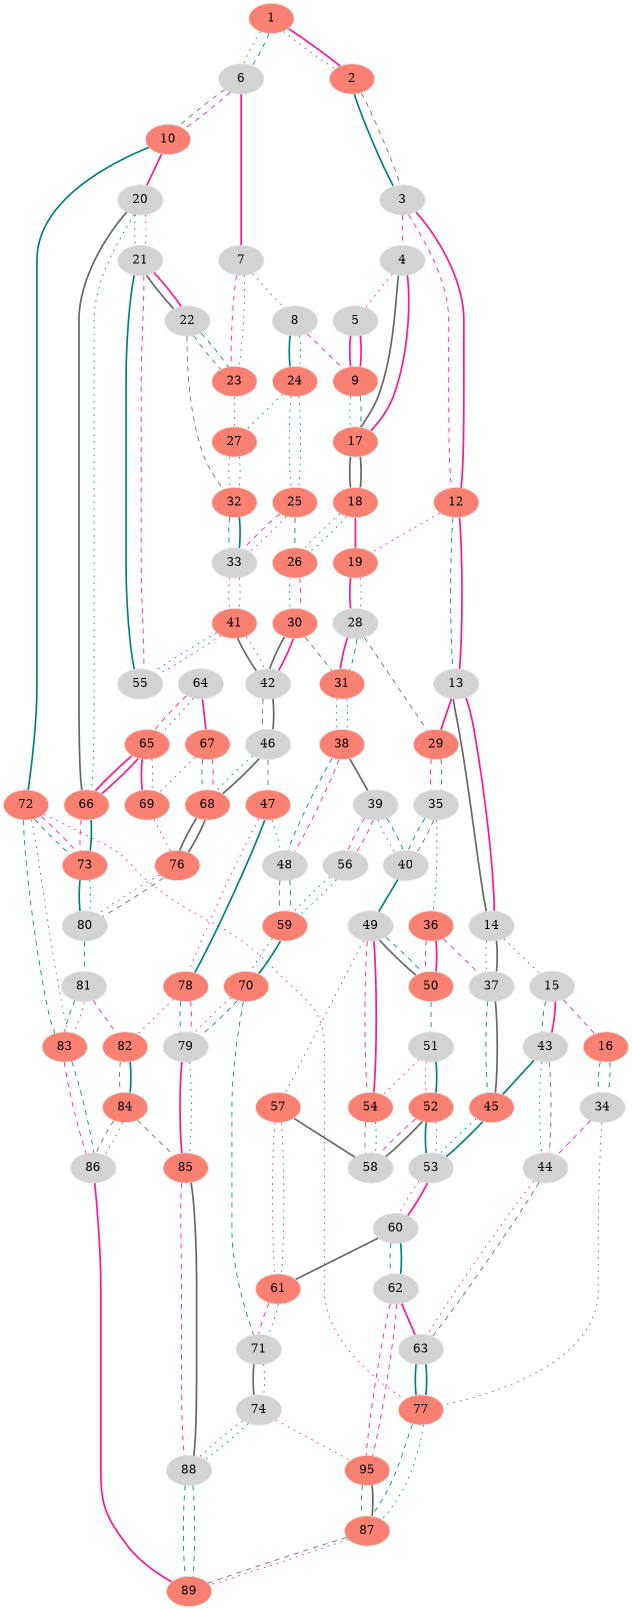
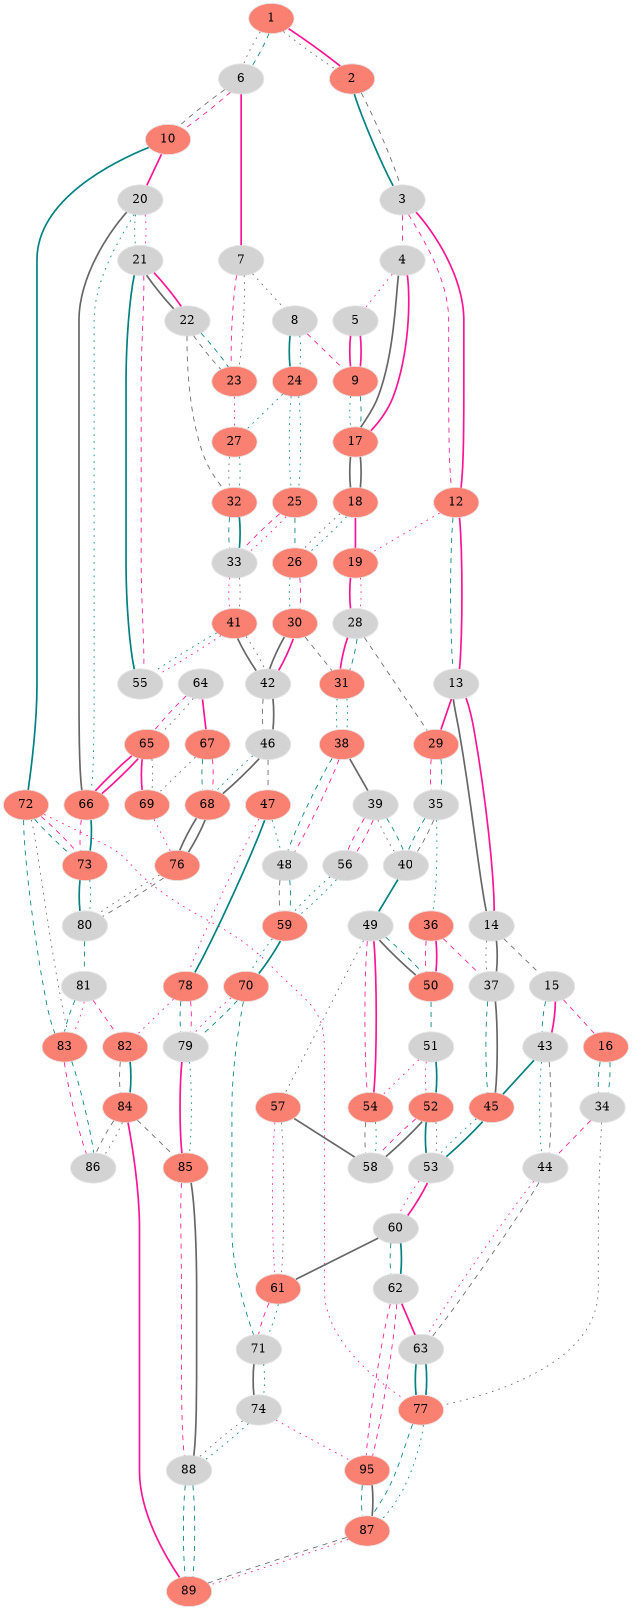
(522, 956) -> (522, 956)
(101, 1396) -> (139, 1354)
